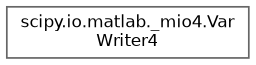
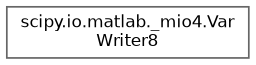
(128, 32) -> (128, 32)
